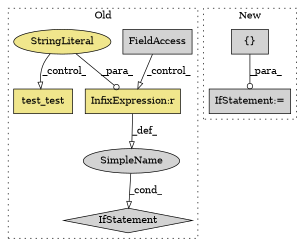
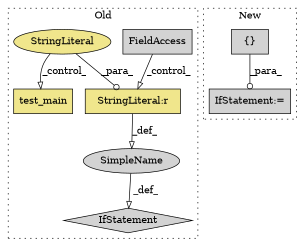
(43, 101) -> (43, 101)
(133, 101) -> (133, 101)
(146, 191) -> (146, 191)
